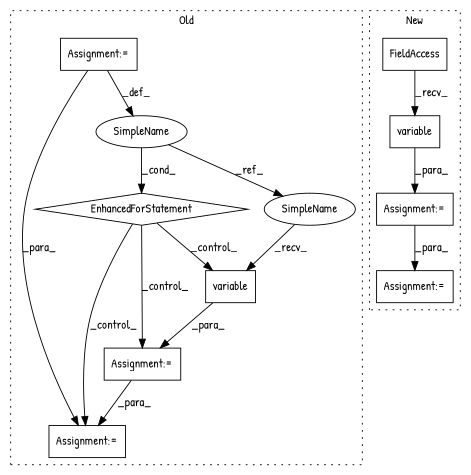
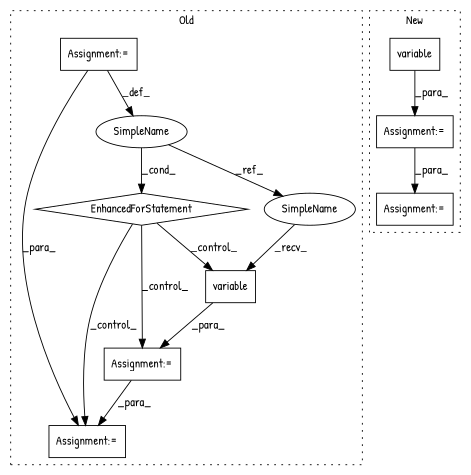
(415, 54) -> none
